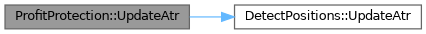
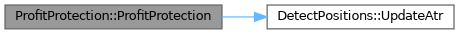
(97, 17) -> (114, 17)
